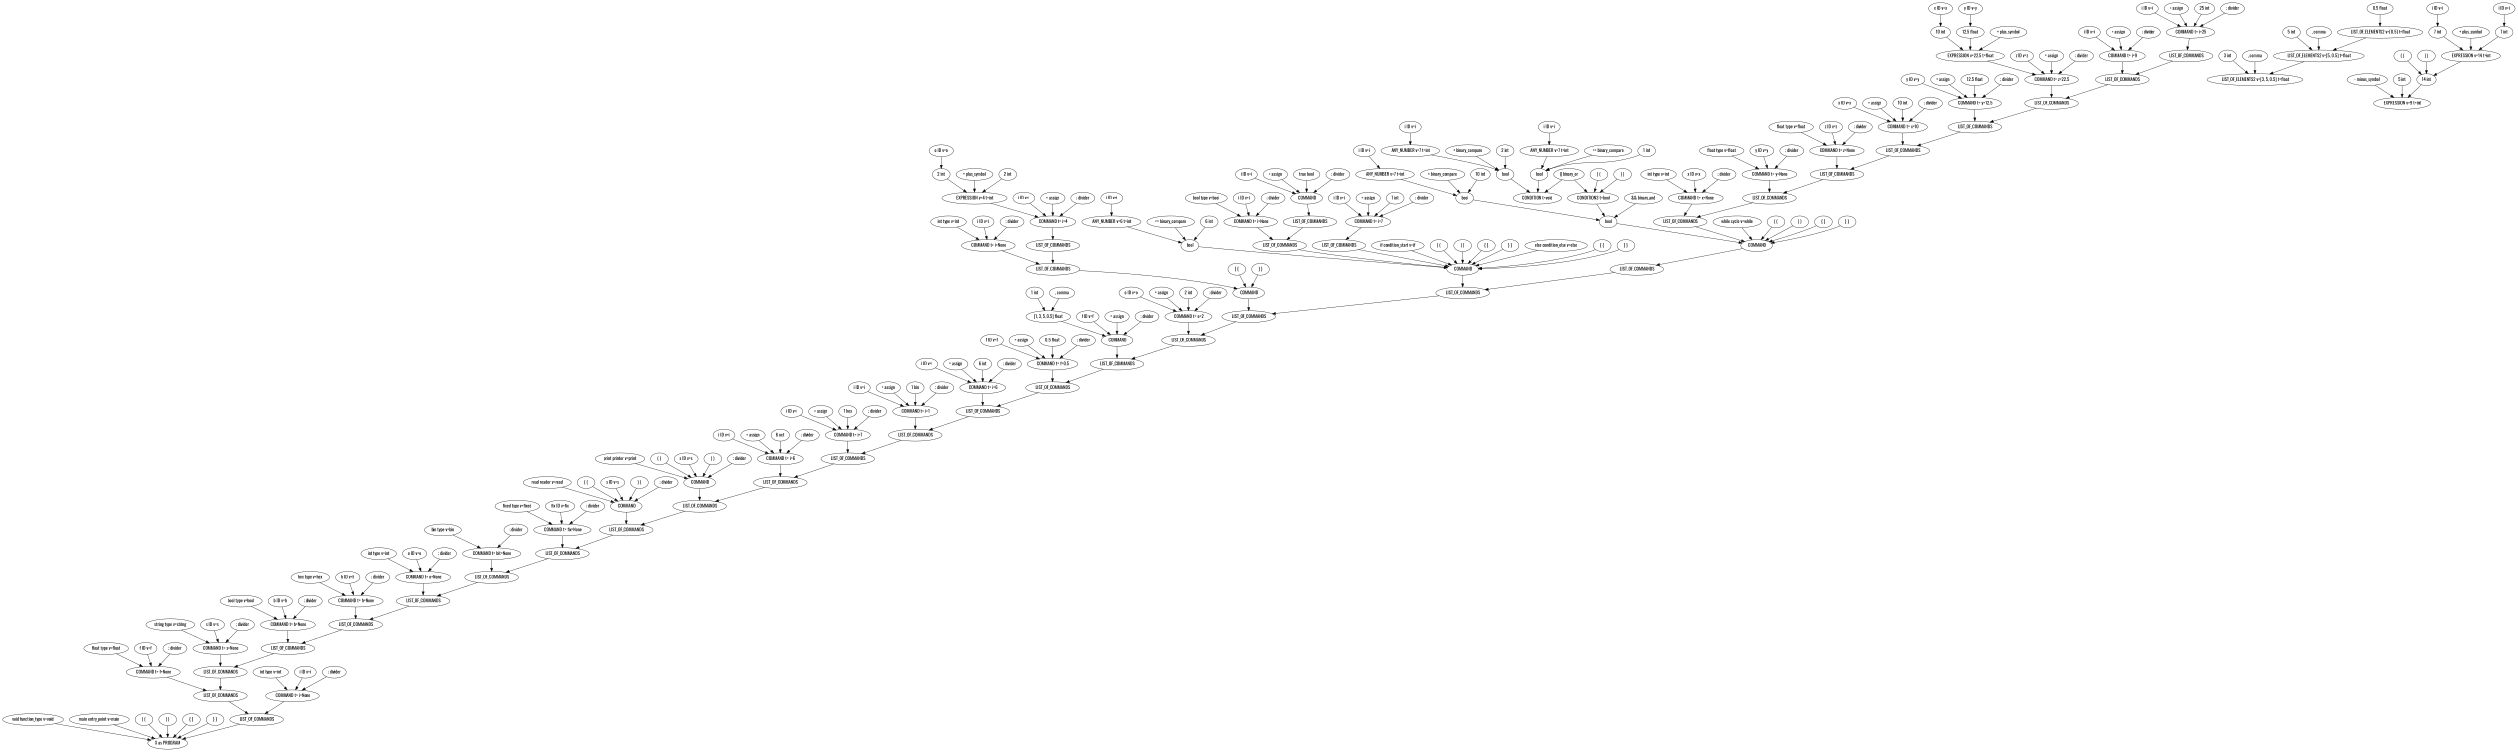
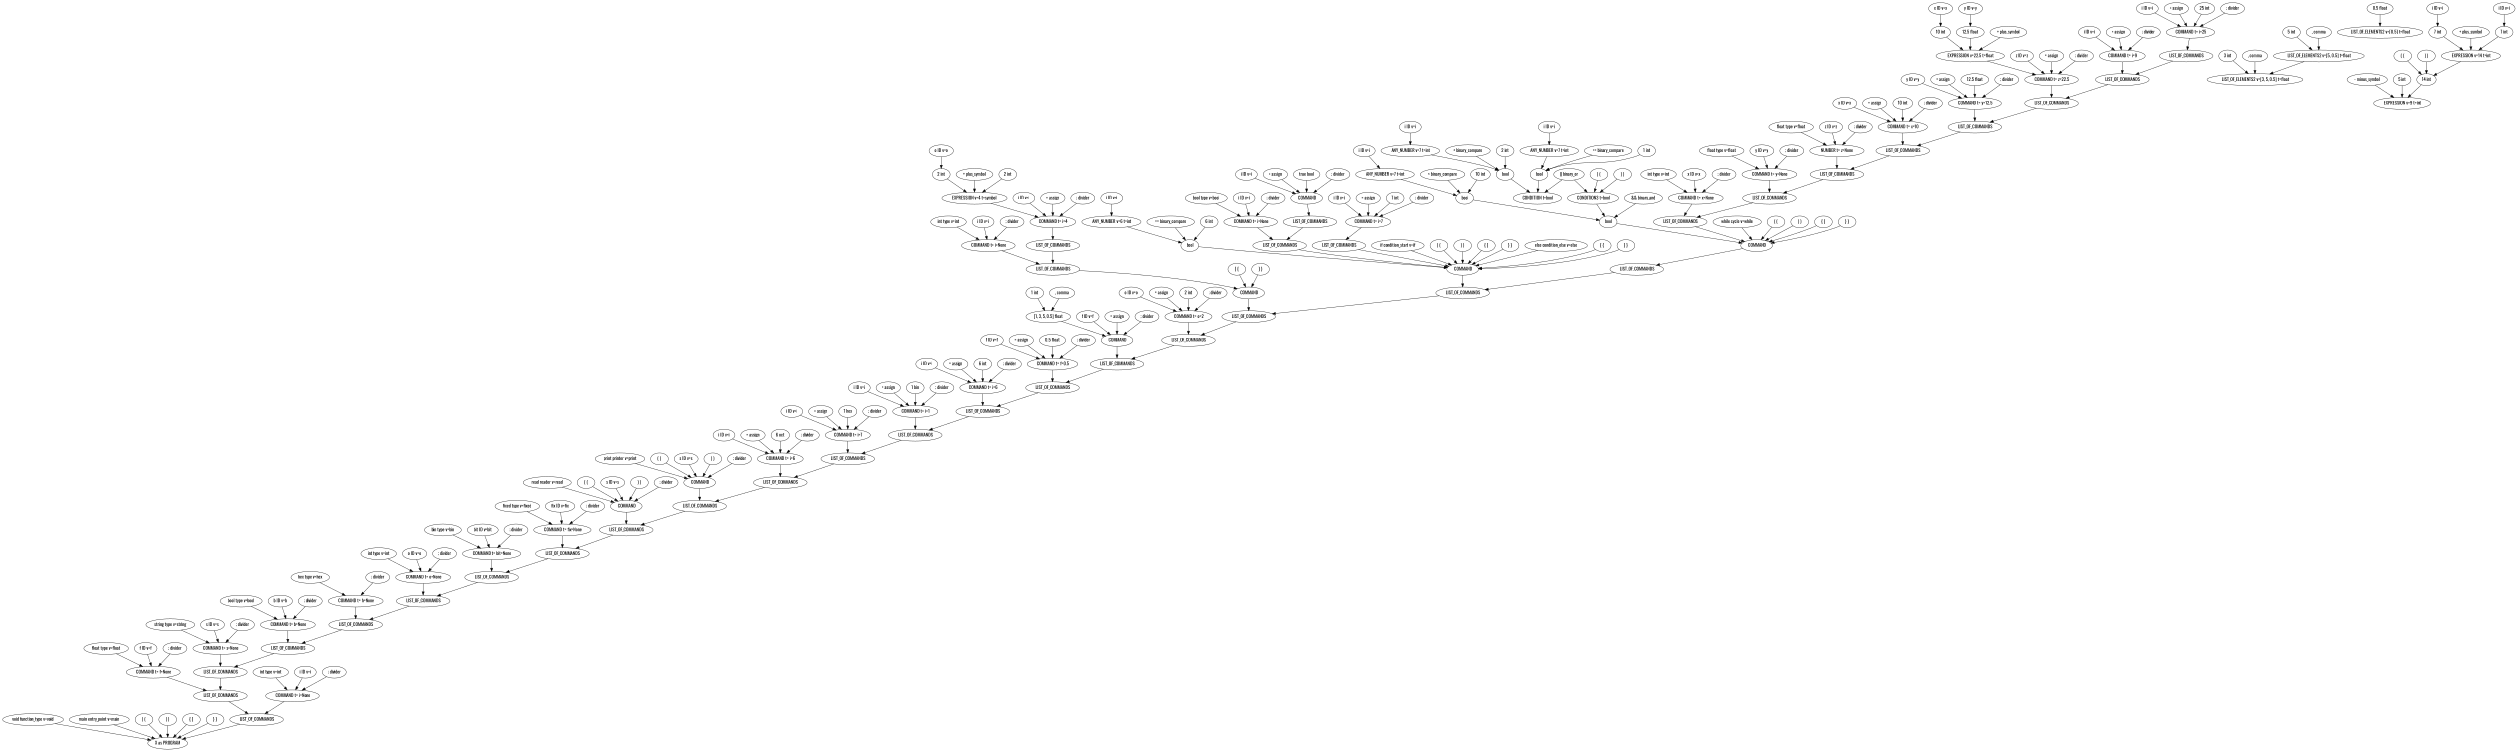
(2351, 43) -> none
(1837, 151) -> (1837, 151)
(974, 198) -> (974, 198)
(1537, 198) -> (1537, 198)
none -> (483, 530)
(348, 577) -> none
